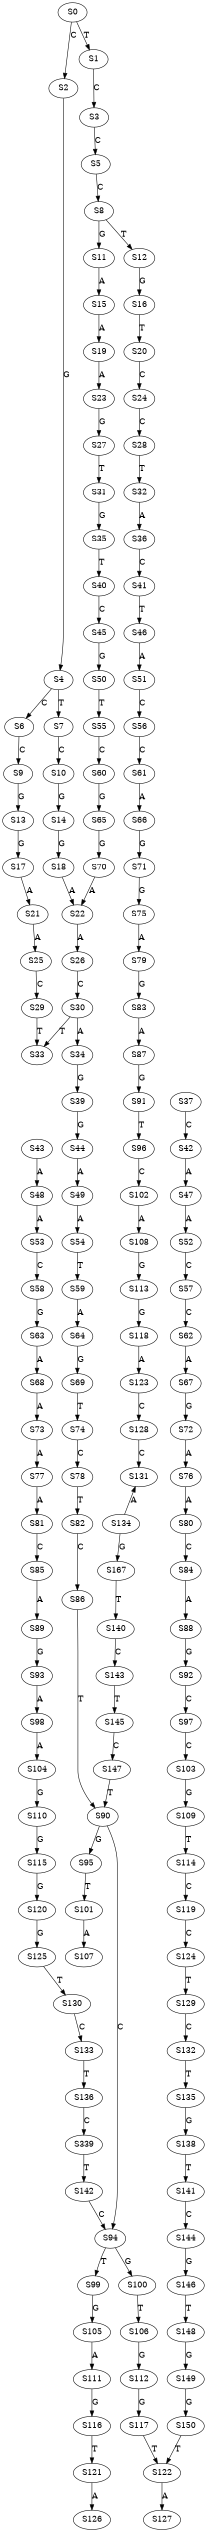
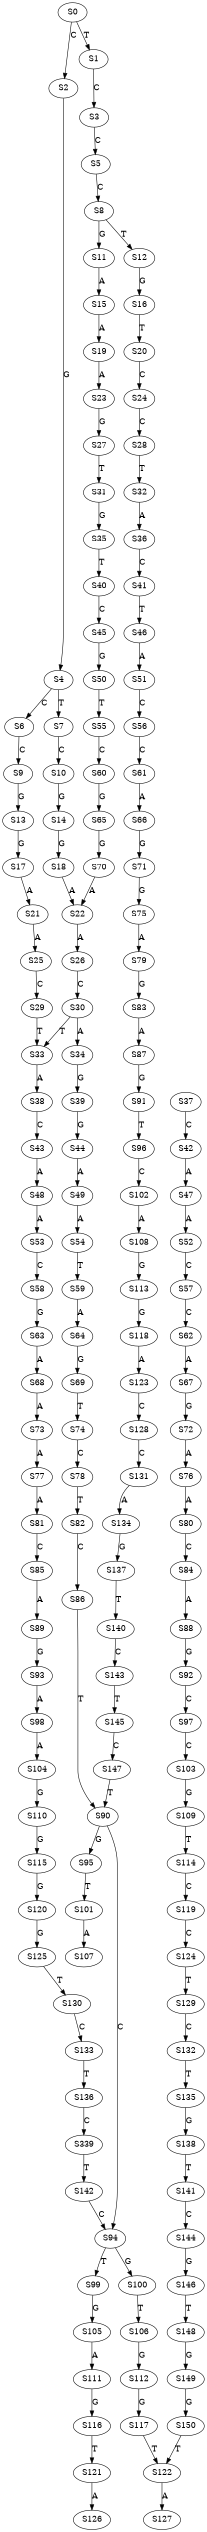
none -> (37, 1102)
(129, 1503) -> (122, 1496)
(116, 1571) -> (116, 1571)
